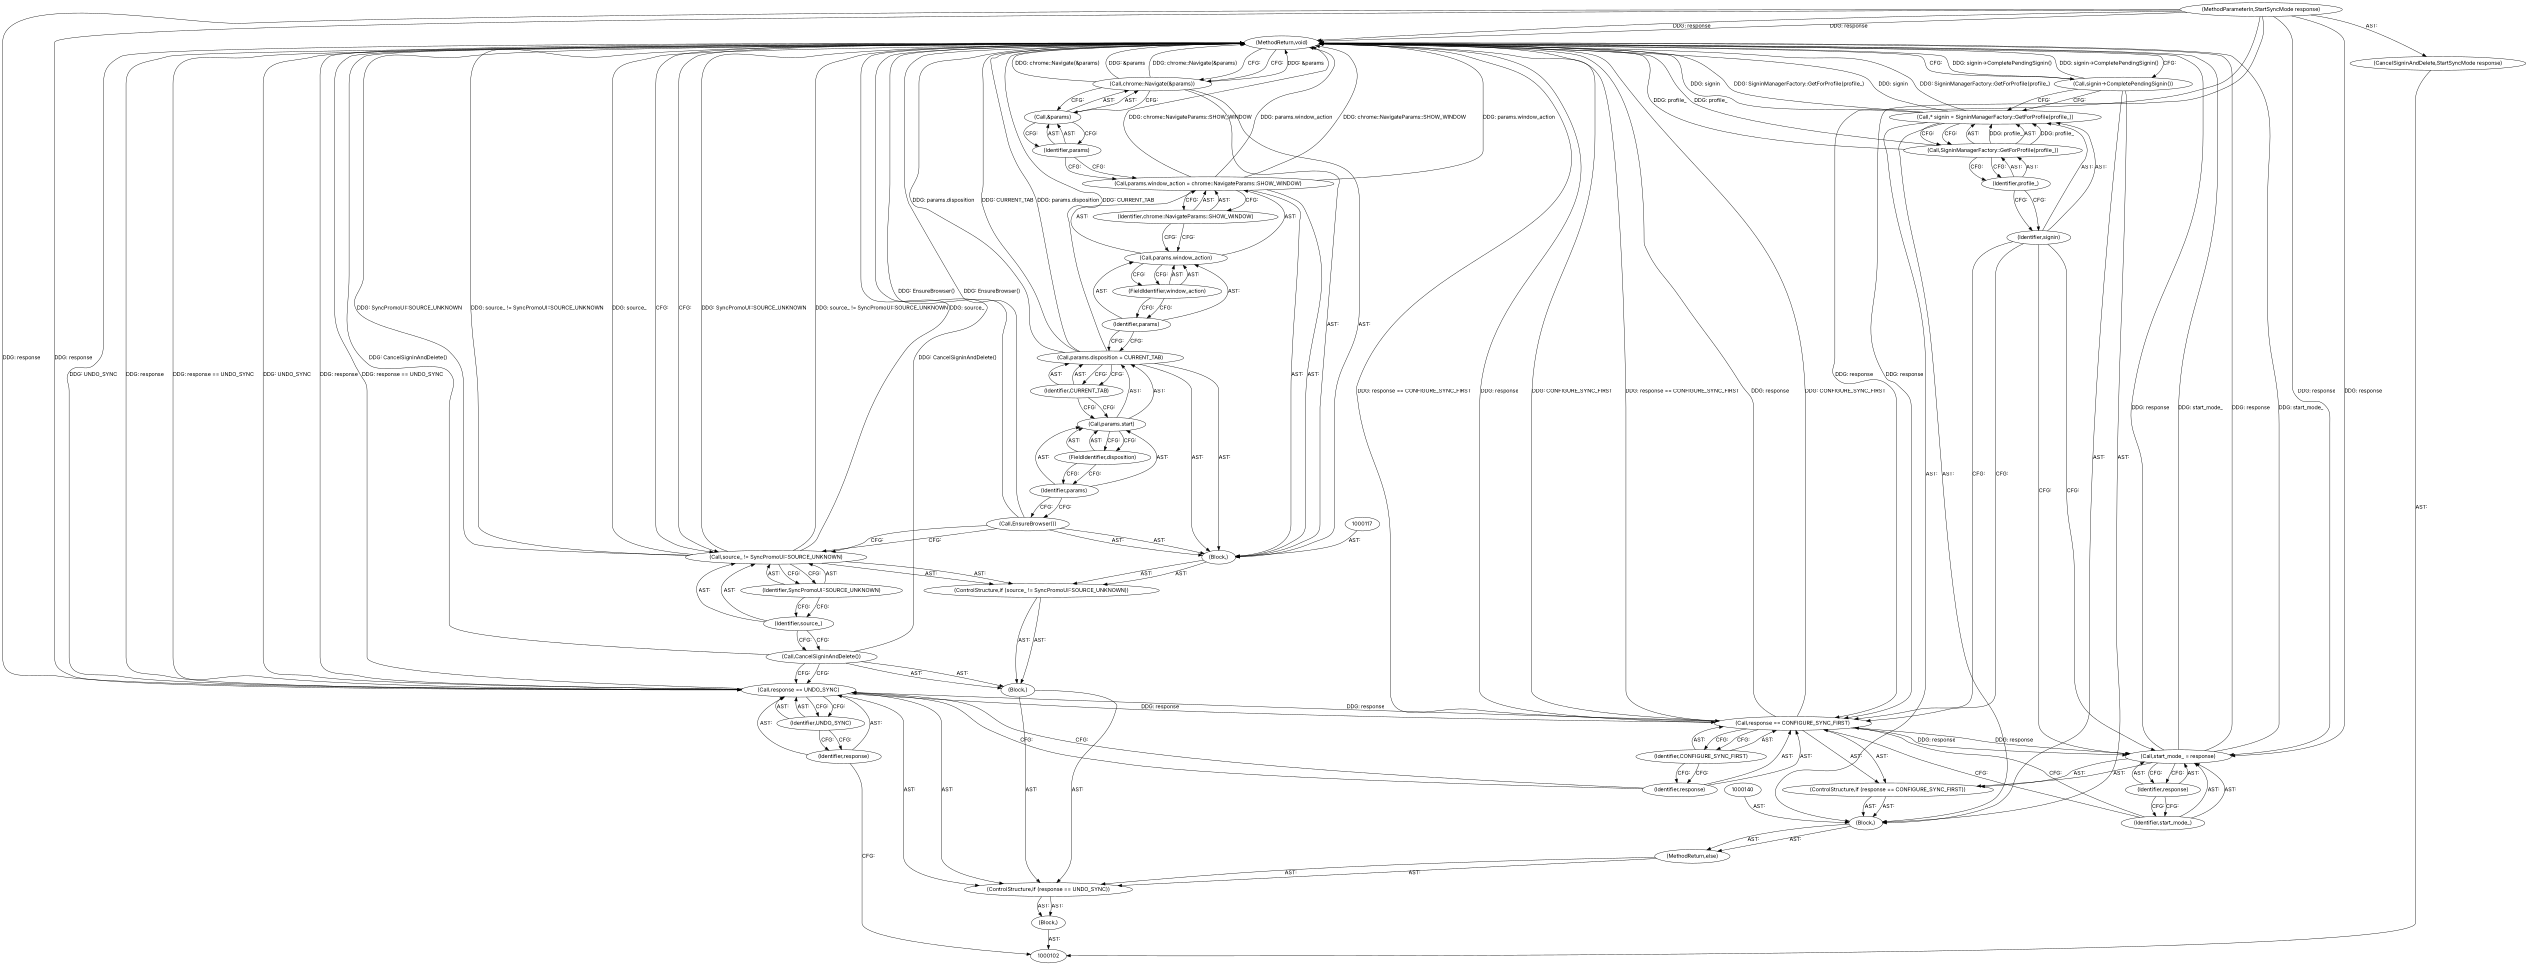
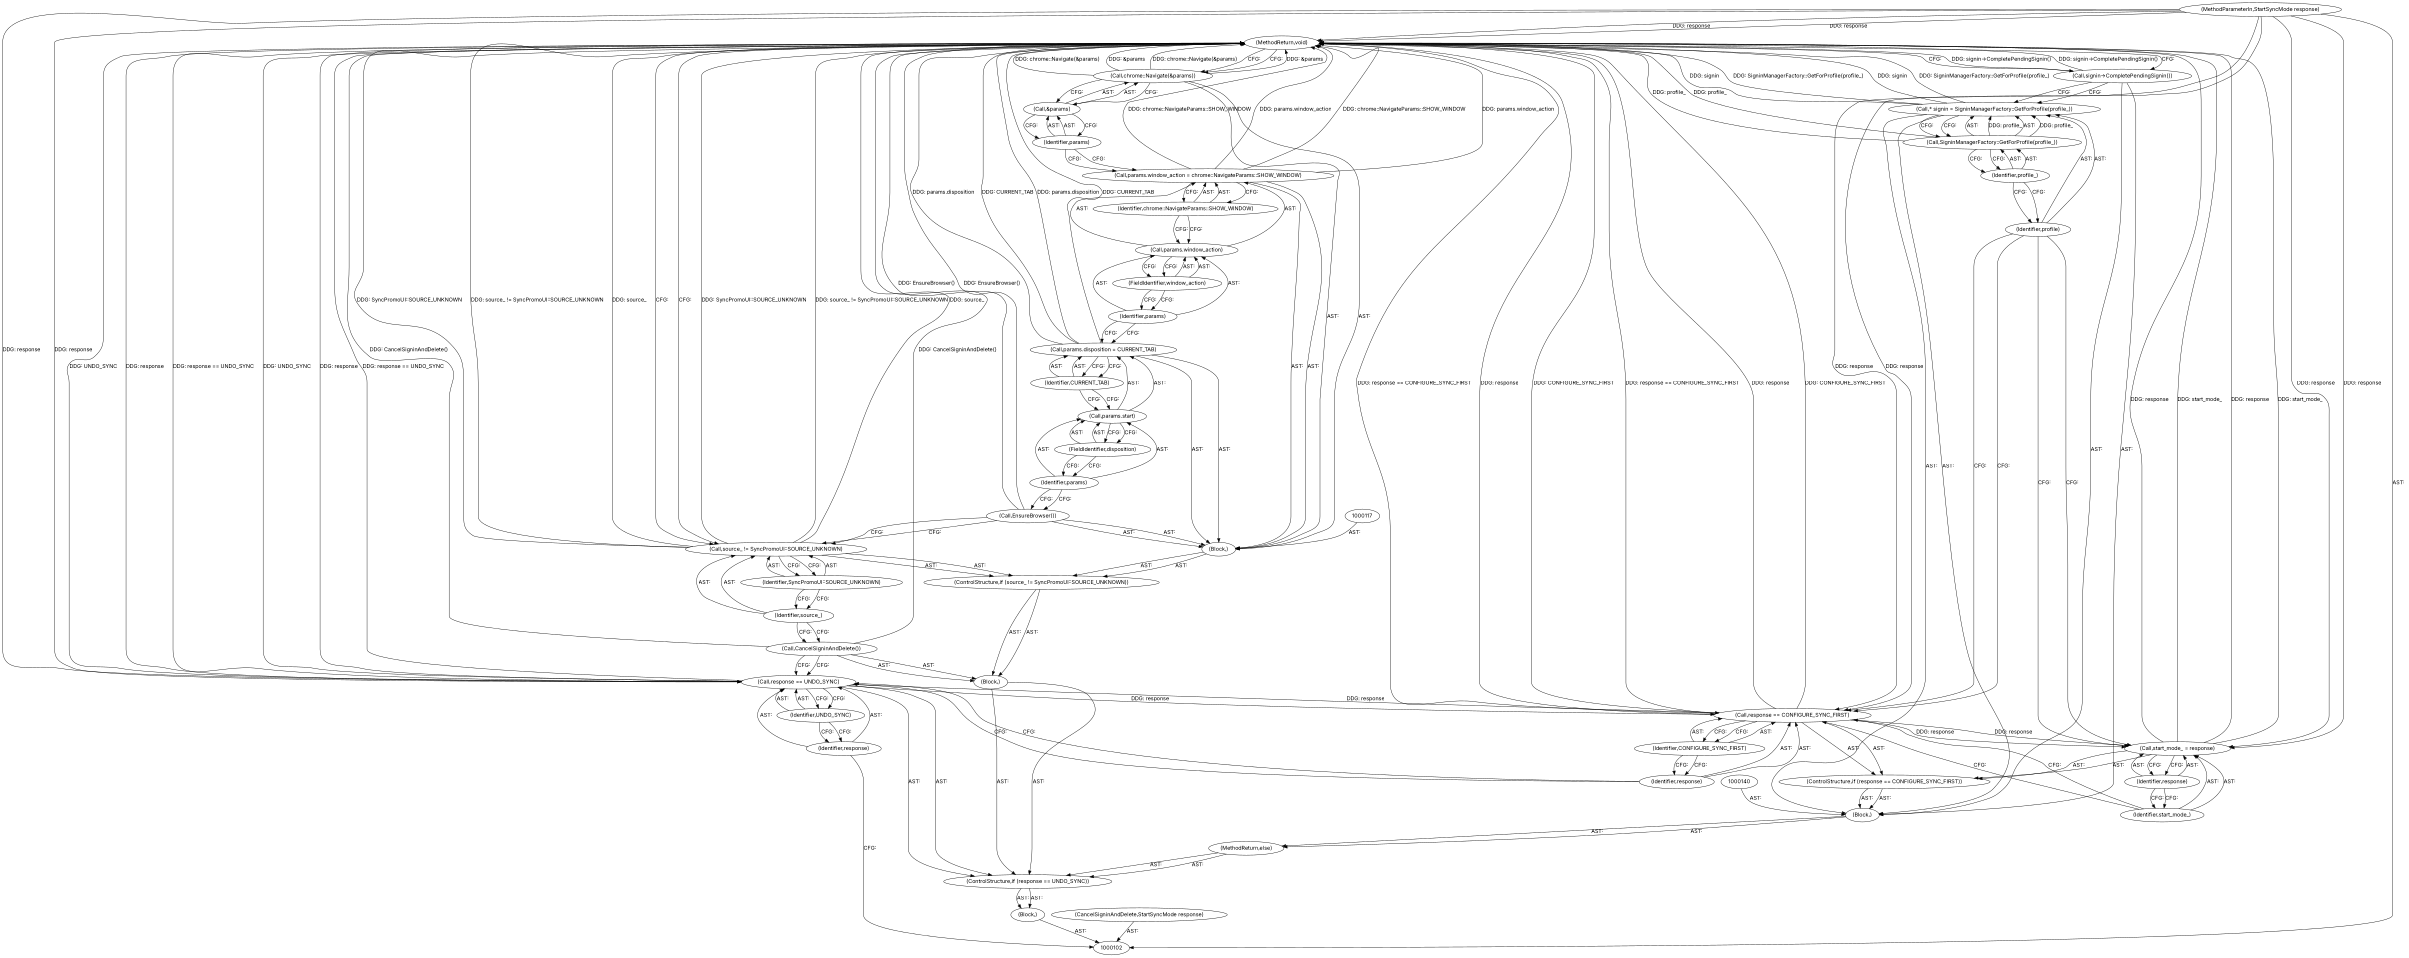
(2369, 30) -> (2240, 933)
(2039, 238) -> (2038, 230)
